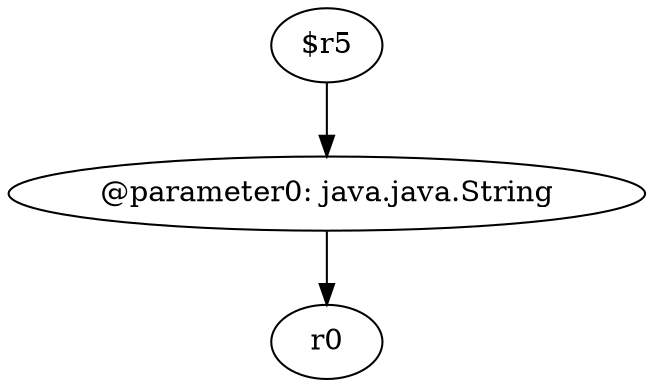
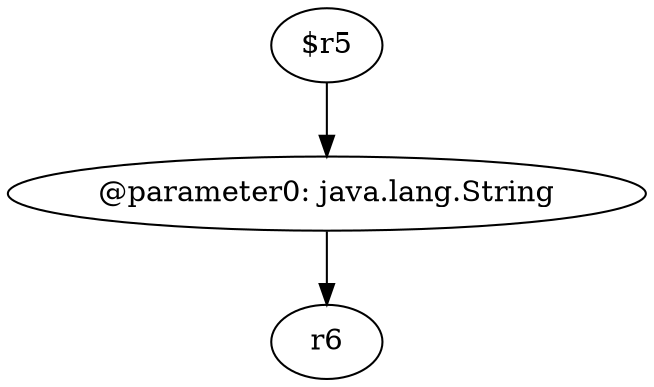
(327, 194) -> (327, 194)
(327, 342) -> (327, 342)
